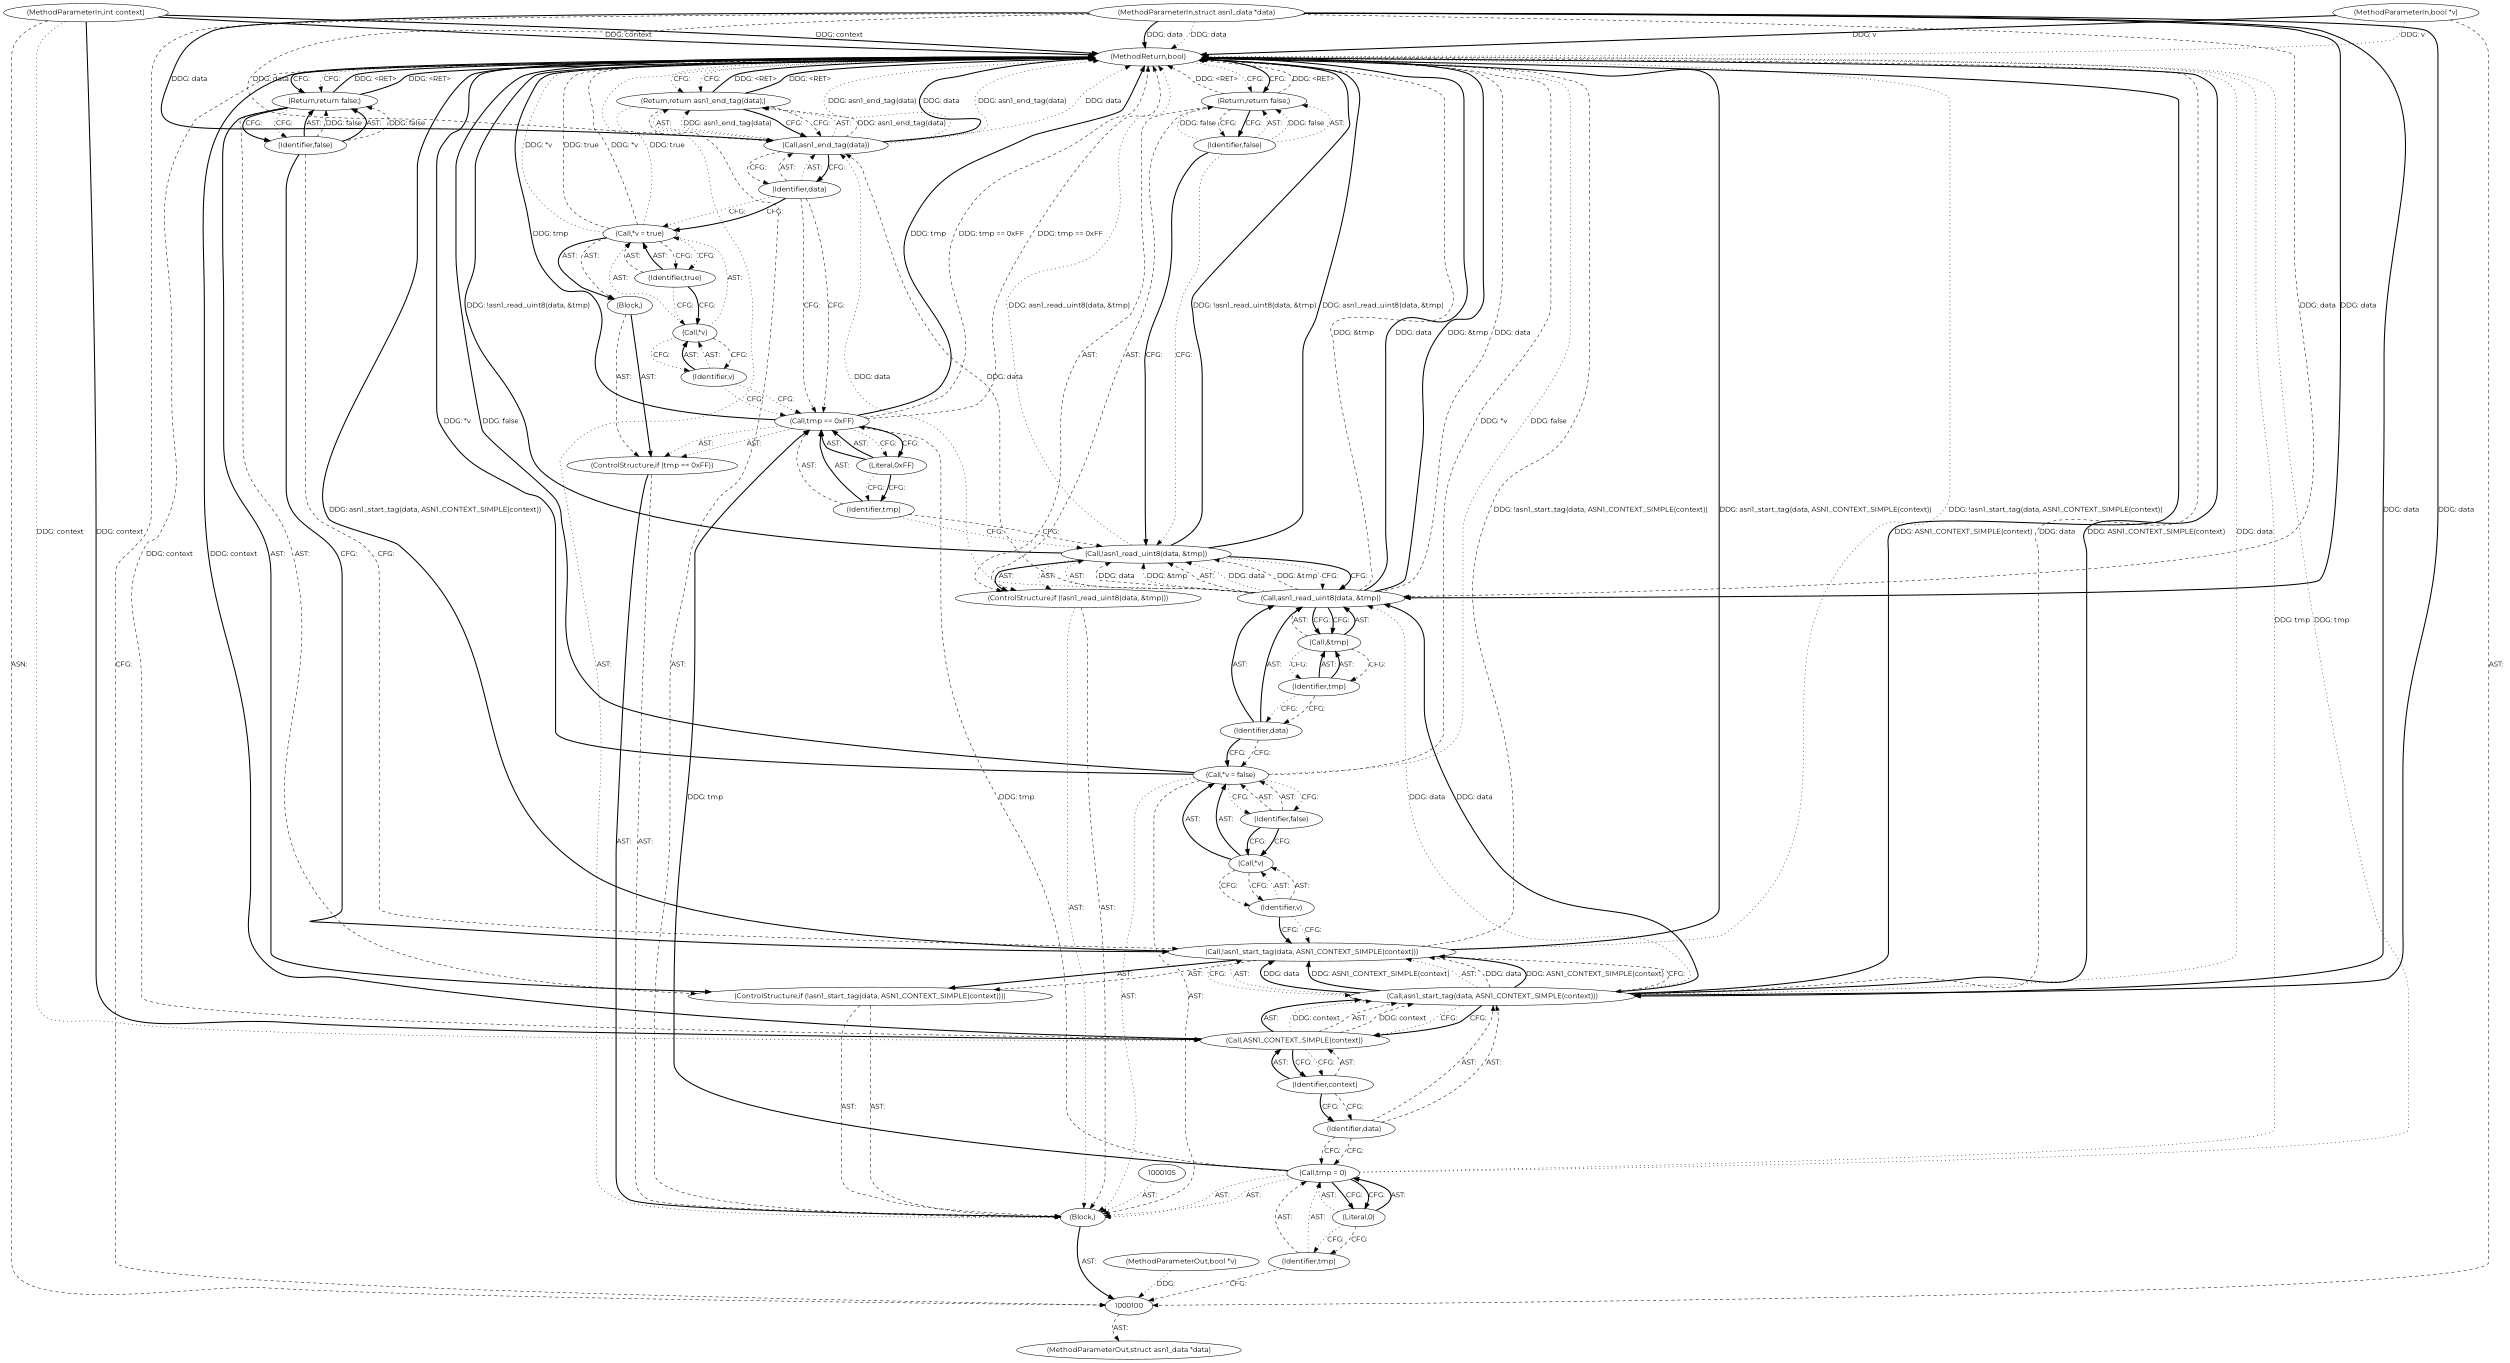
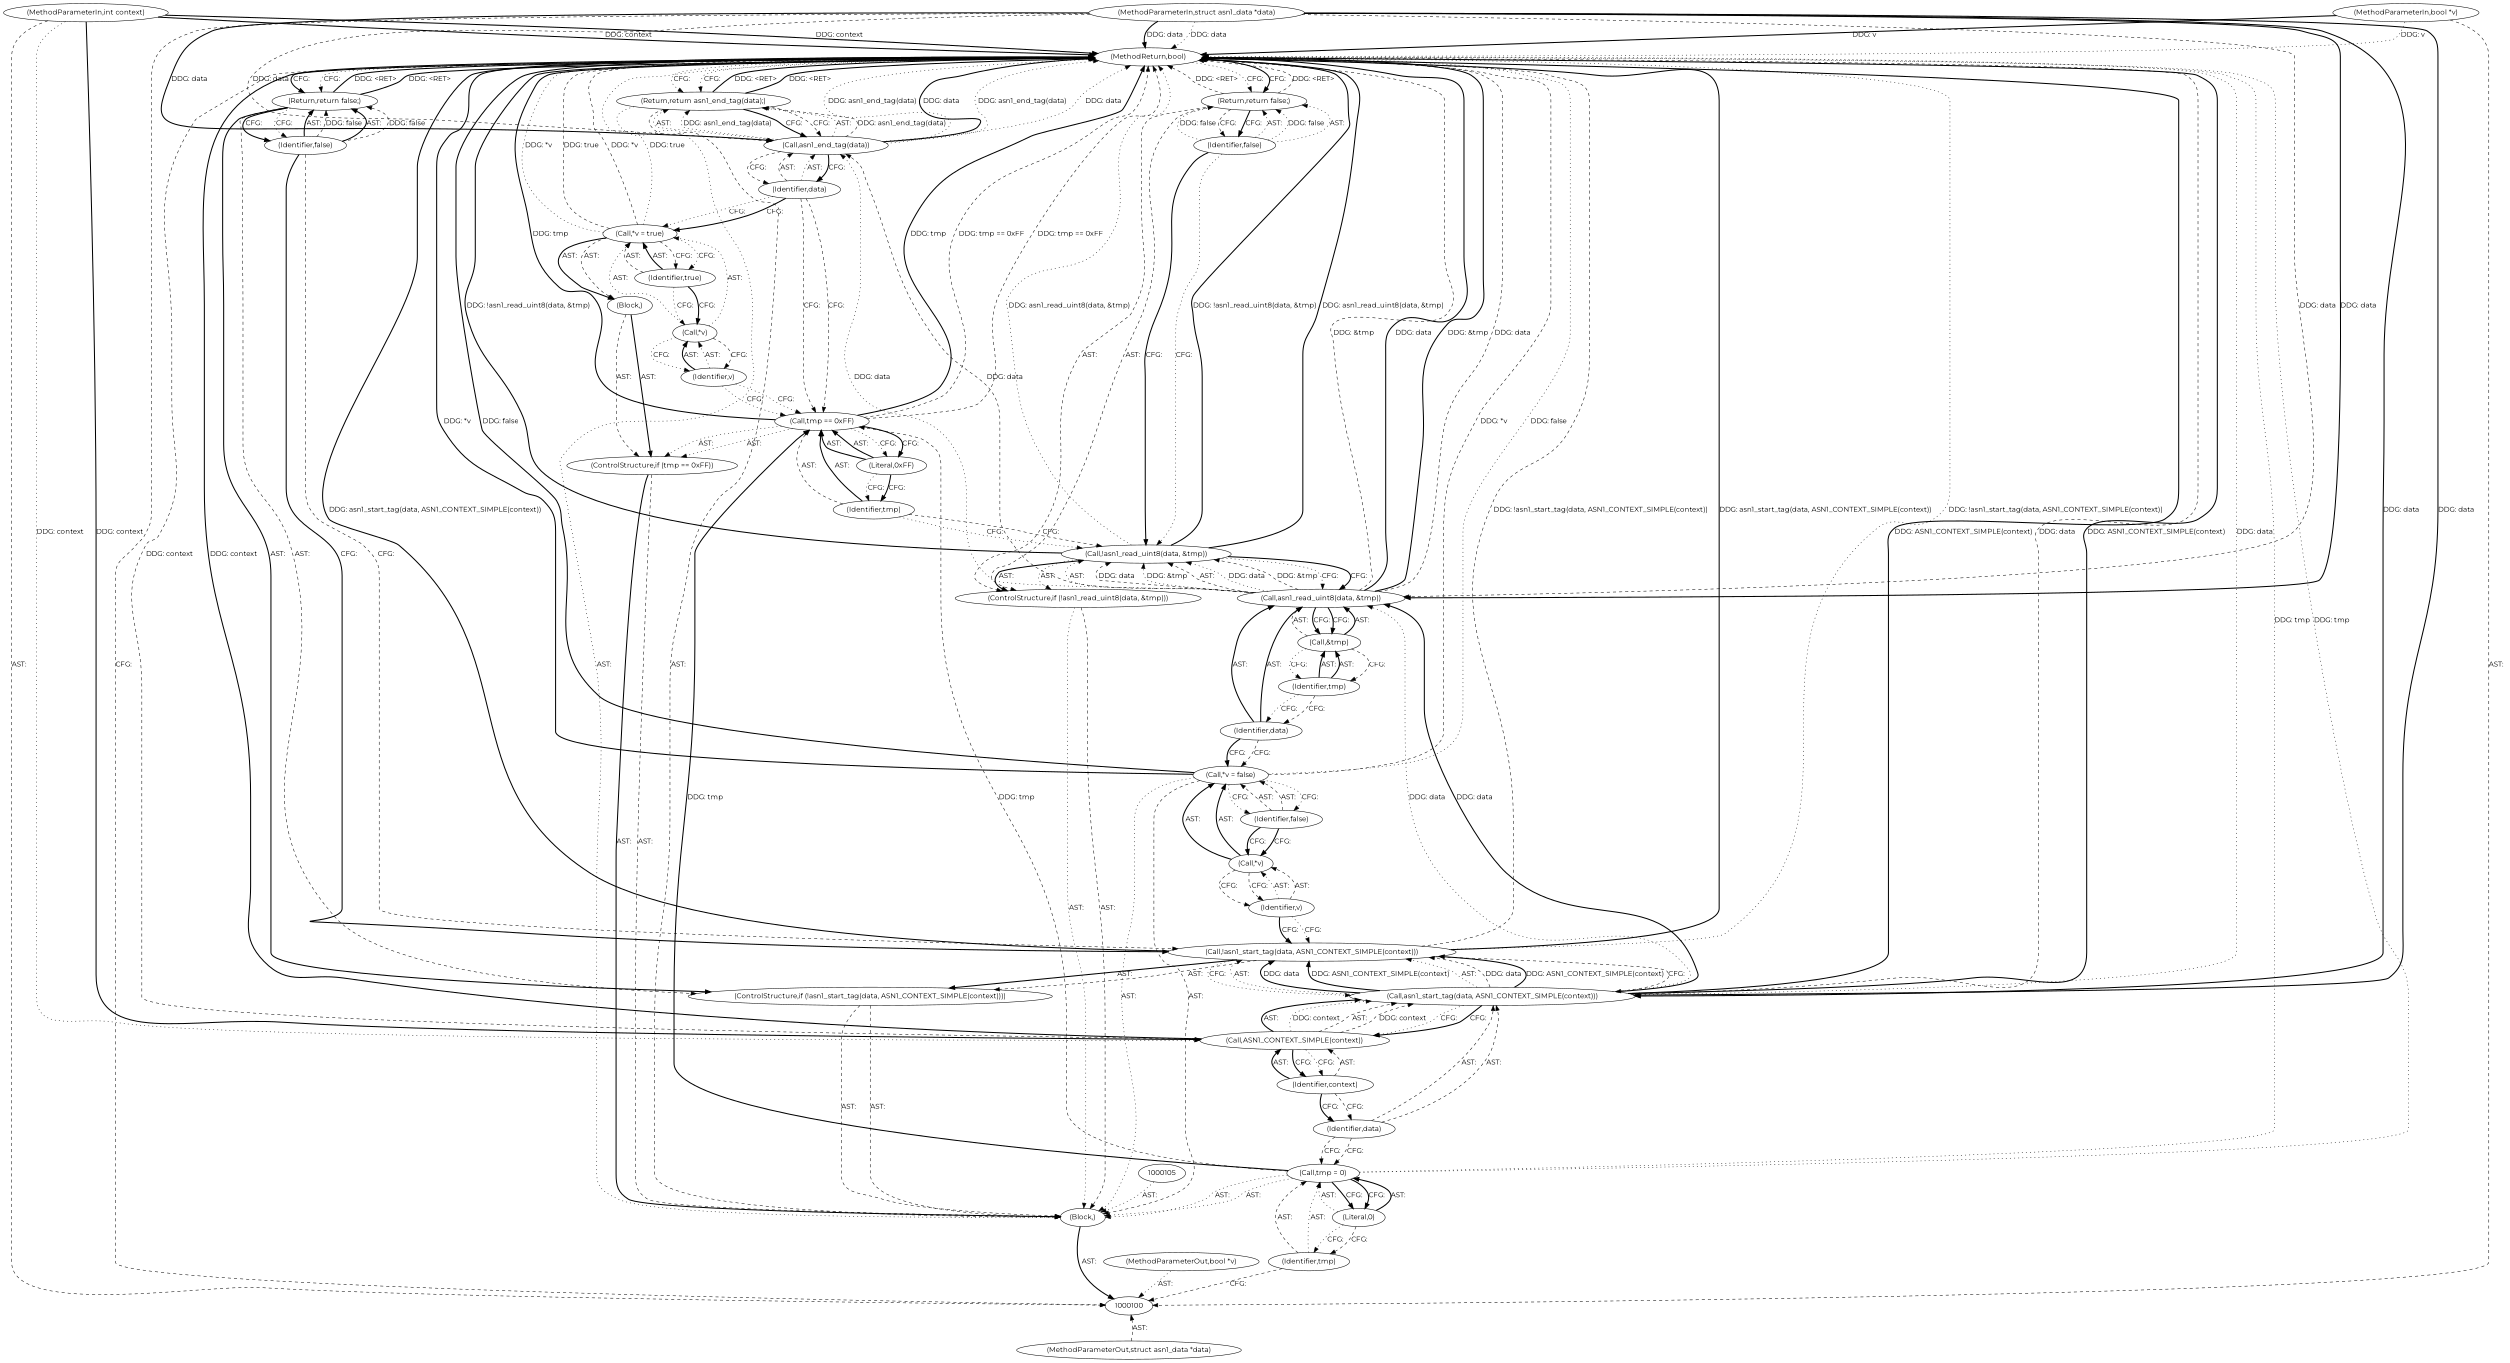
(20, 665) -> (20, 665)
(1167, 1284) -> (1167, 1284)
(1113, 1325) -> (1133, 1331)
